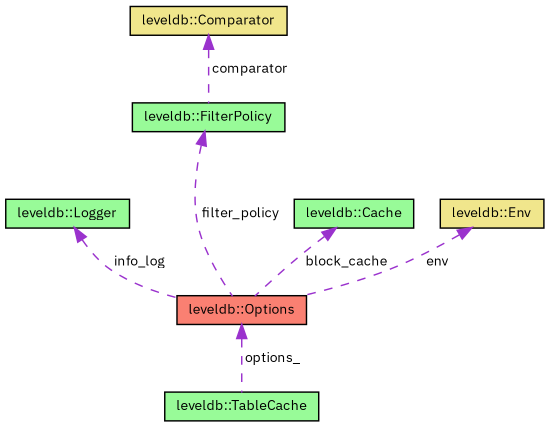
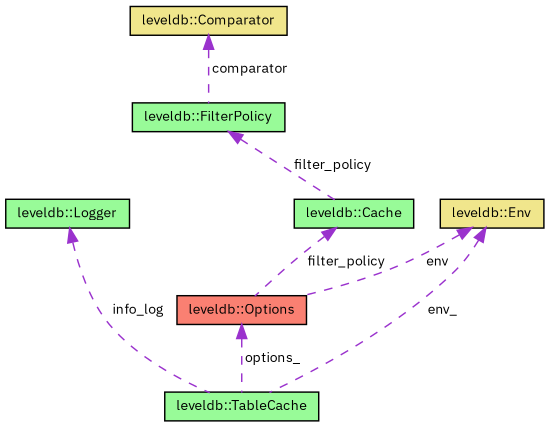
(198, 225) -> (288, 169)
(345, 262) -> (345, 262)
(124, 277) -> (120, 336)
none -> (383, 328)
